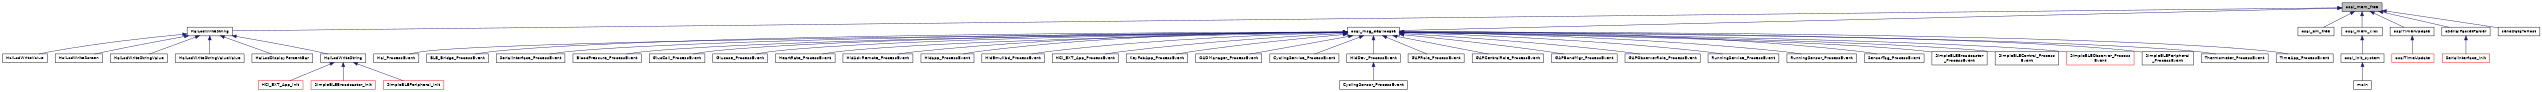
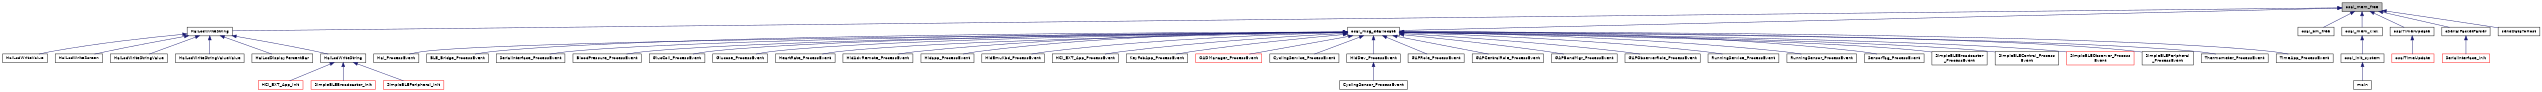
(1229, 58) -> (1229, 58)
